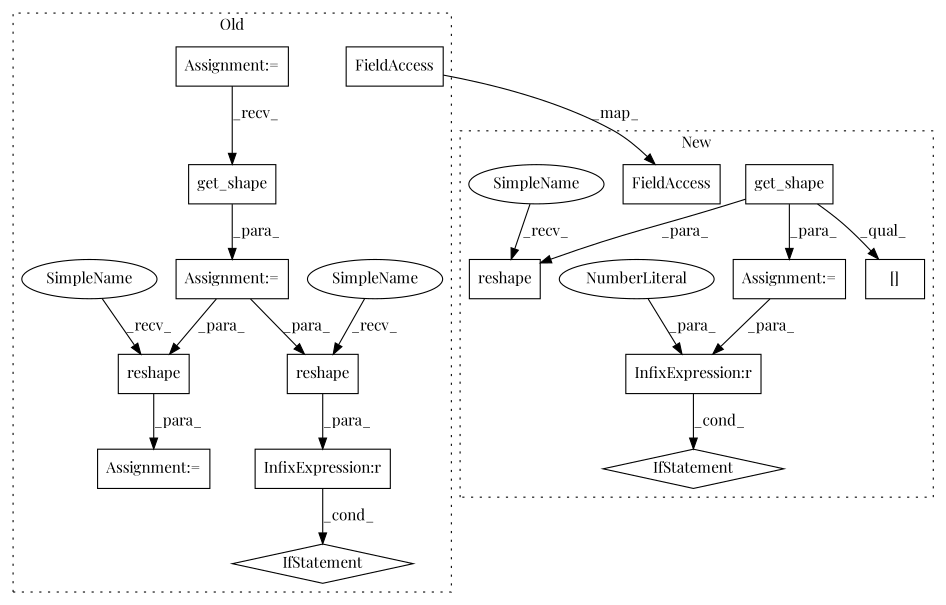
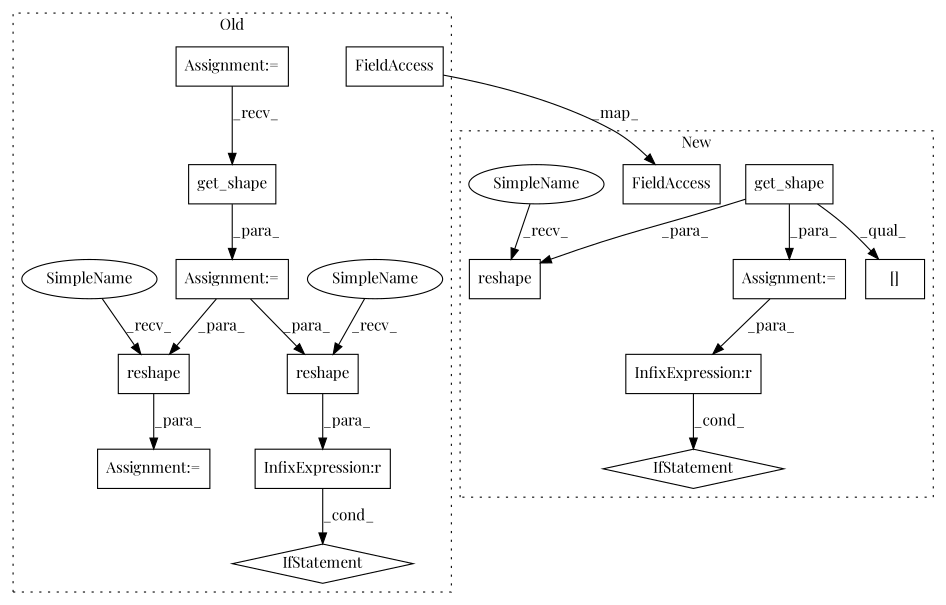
(637, 279) -> none
